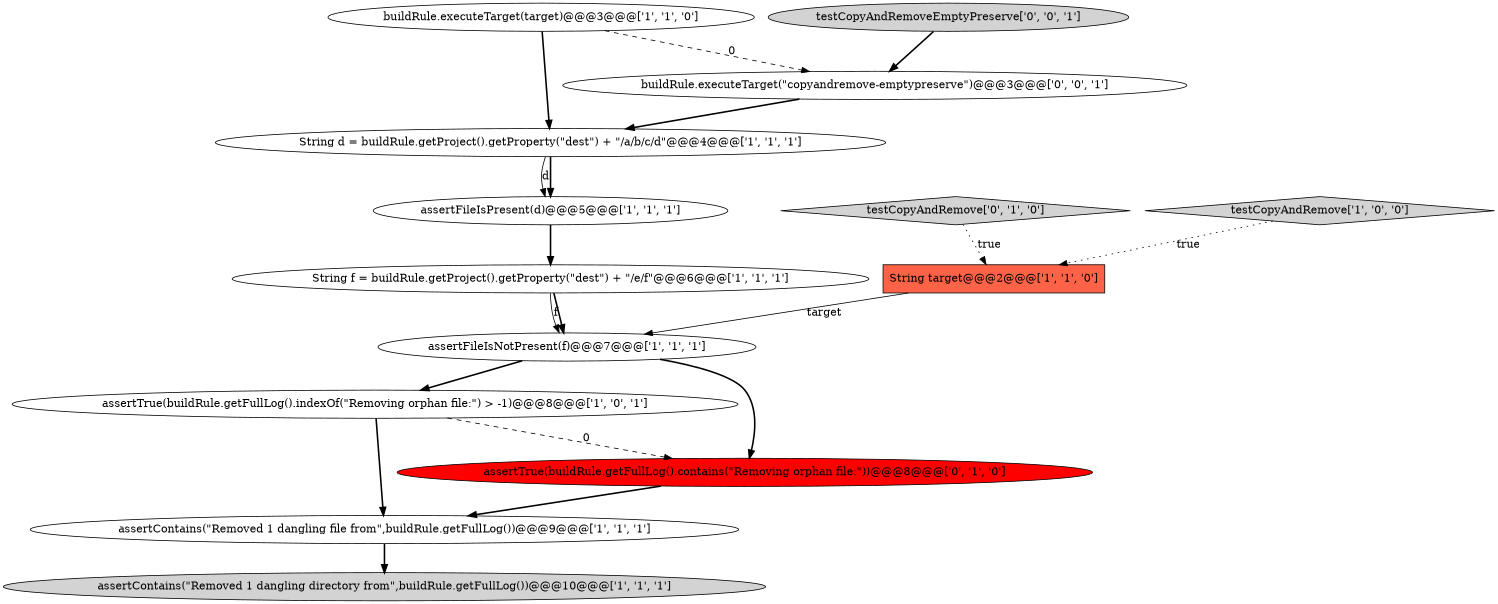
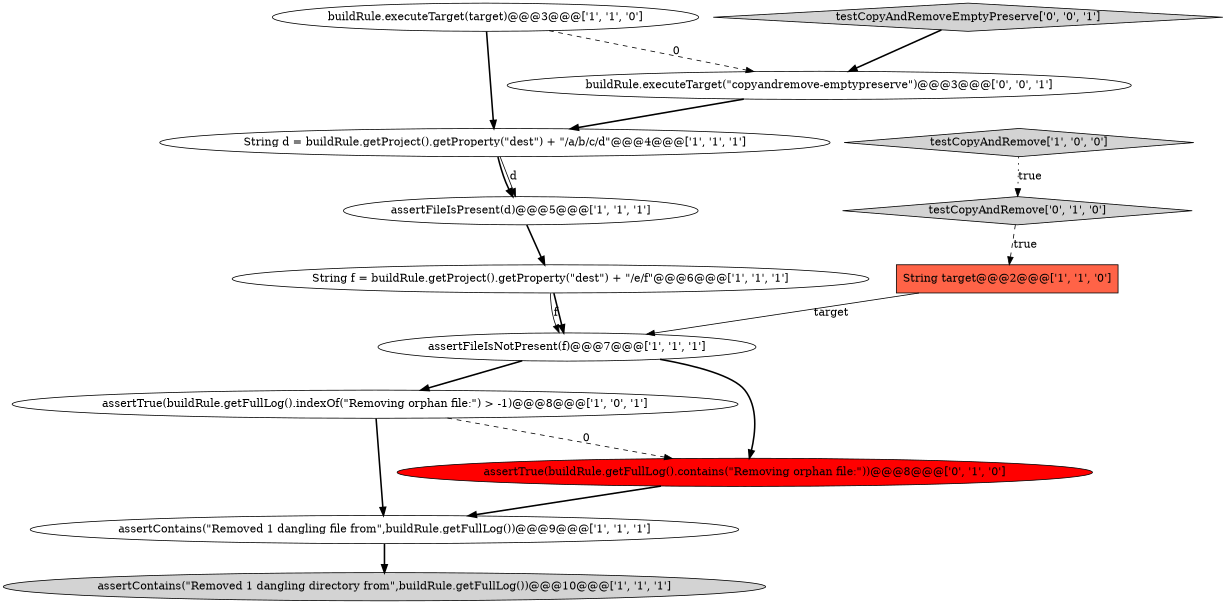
(948, 17) -> (968, 17)
(972, 241) -> (1013, 241)
(1170, 242) -> (1018, 173)
